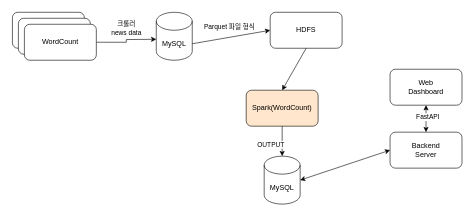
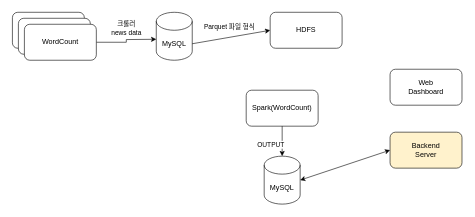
(295, 68) -> none
(282, 108) -> (282, 108)
(426, 119) -> none
(426, 150) -> (426, 150)
